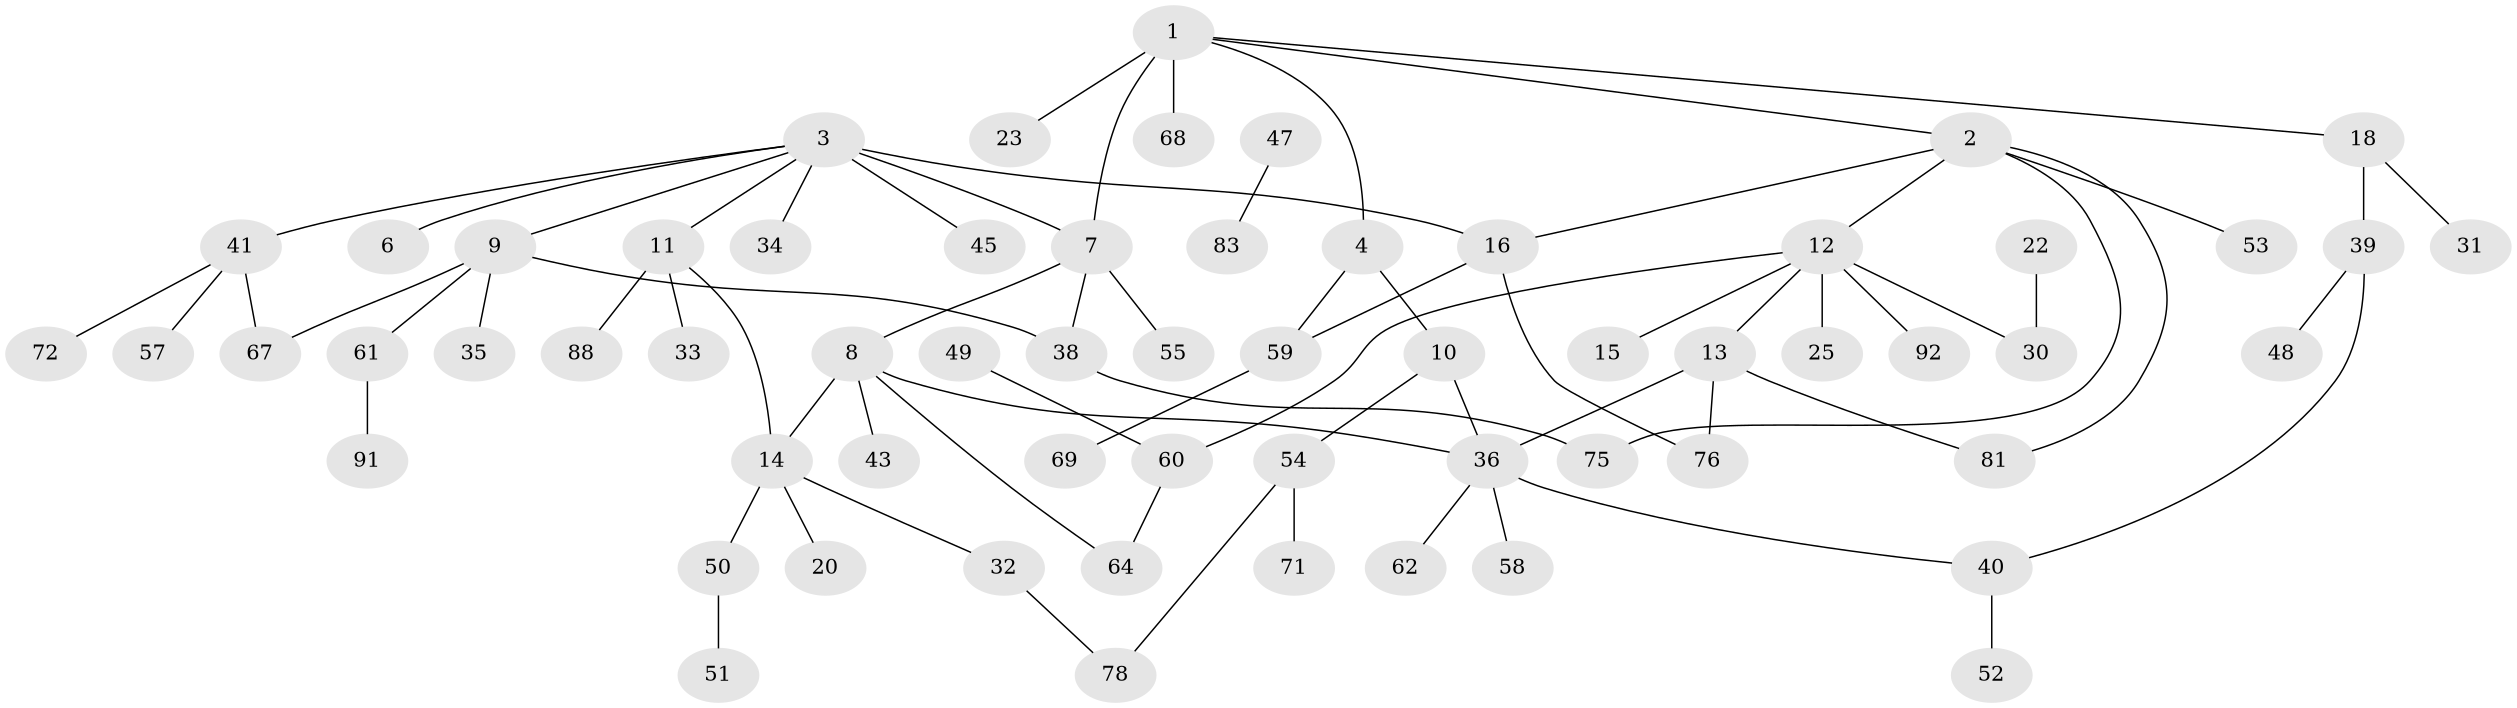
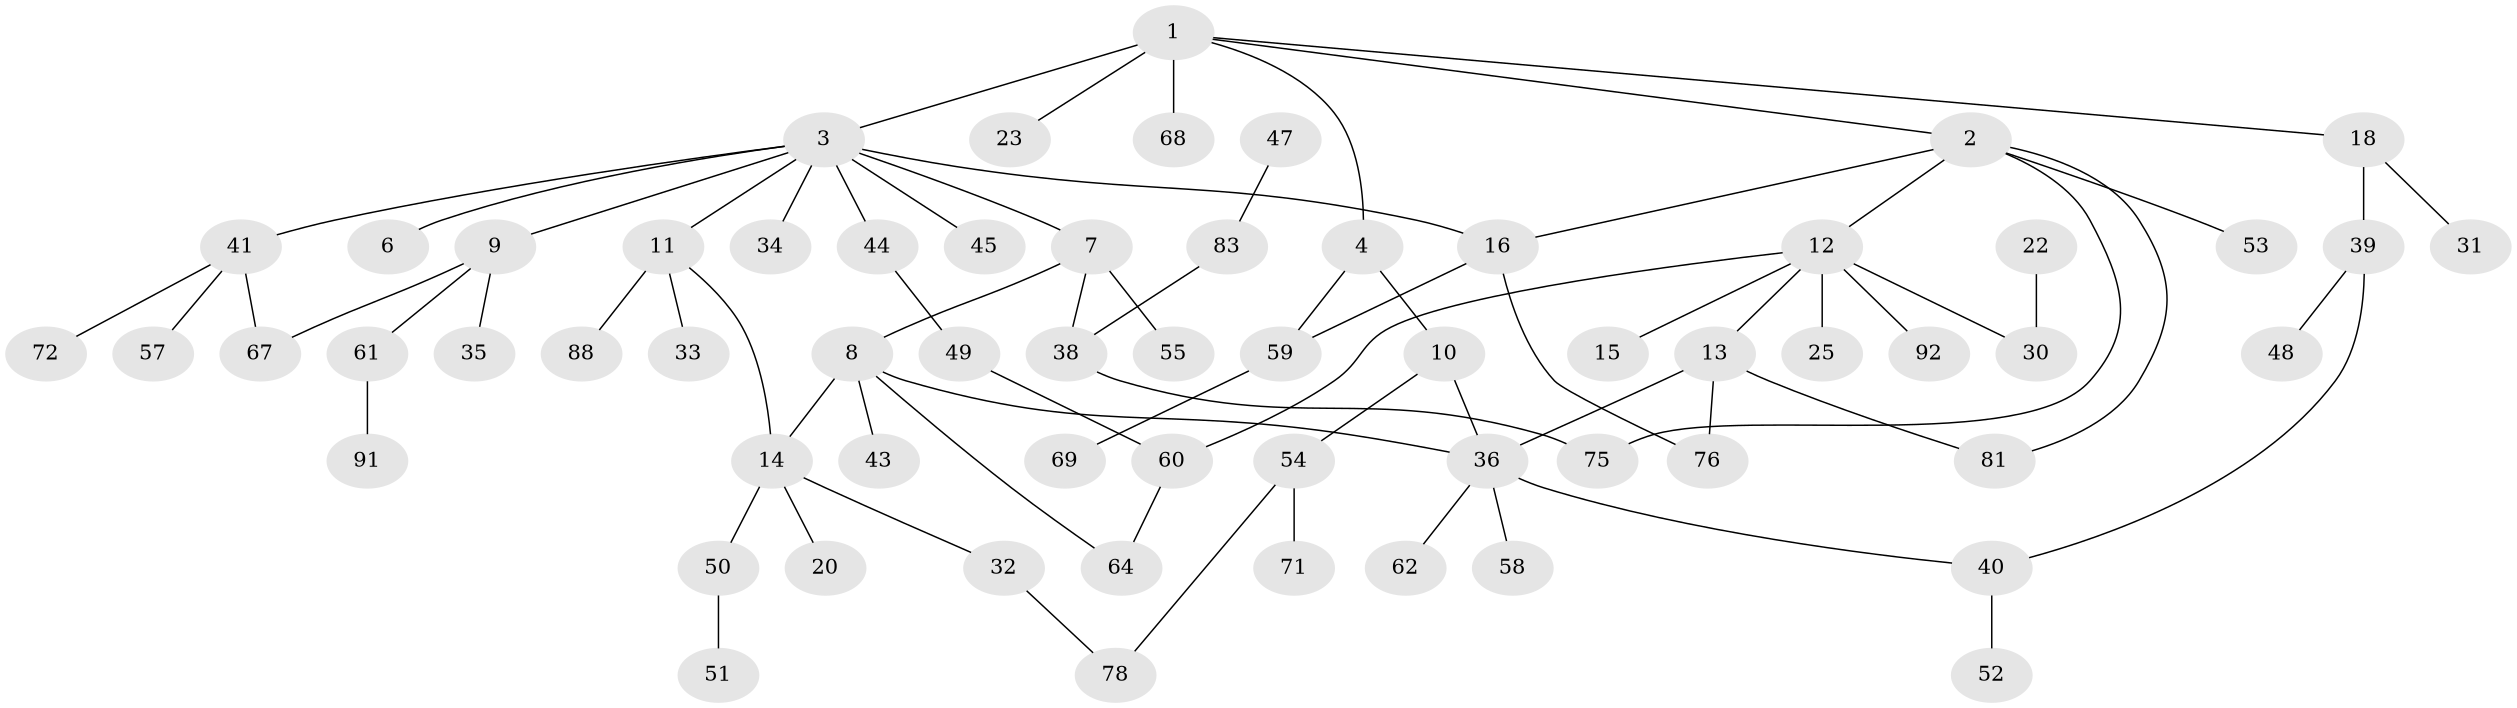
(1112, 134) -> (999, 86)
none -> (878, 247)
(785, 292) -> (1147, 301)
